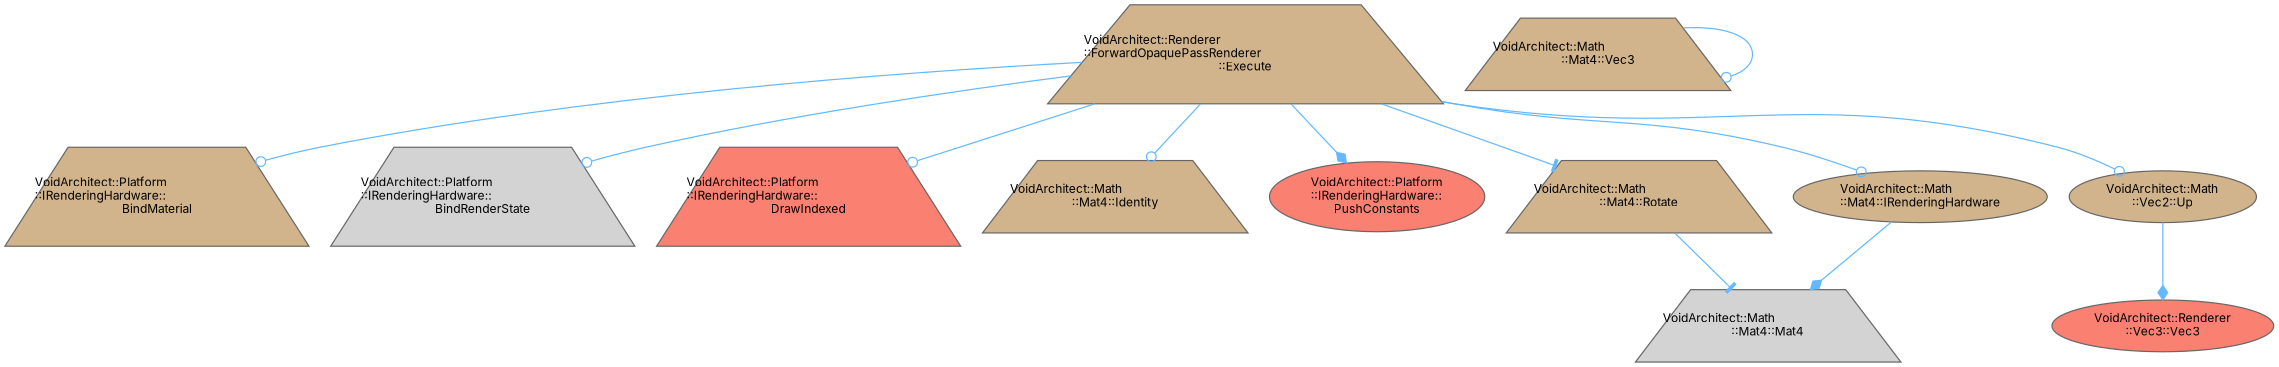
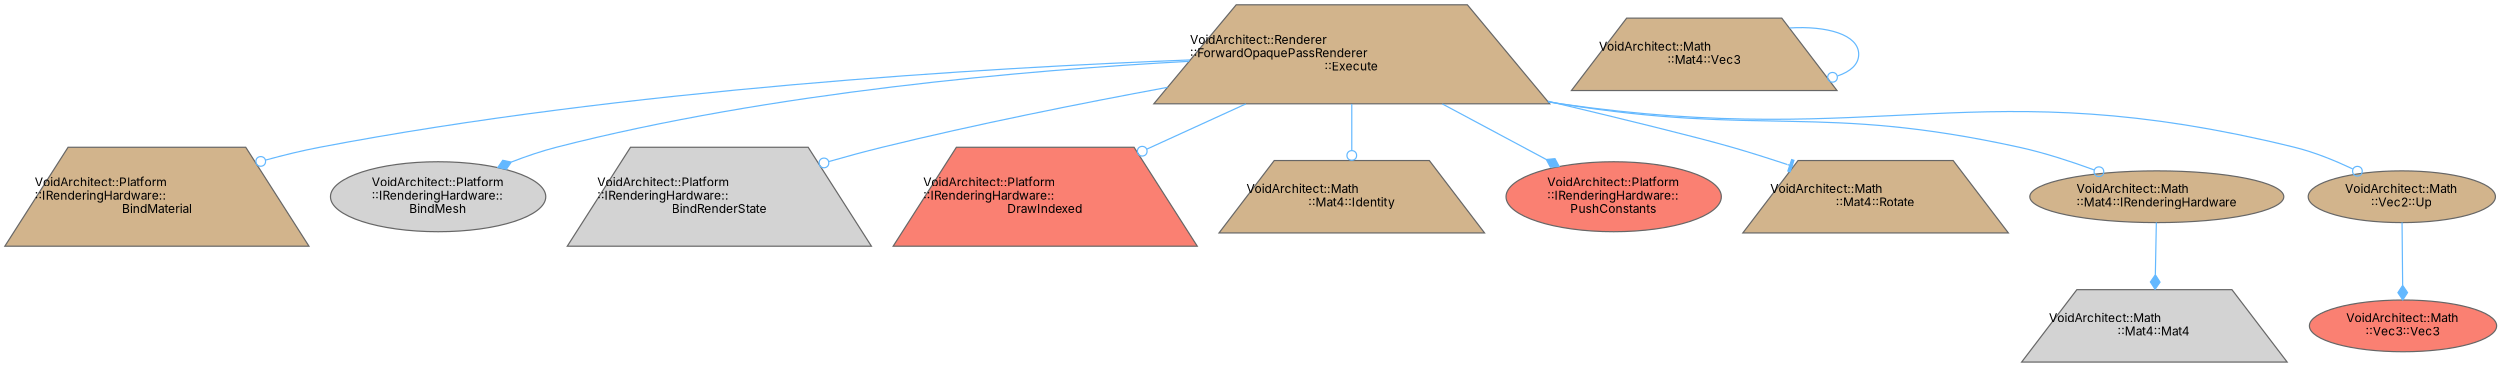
none -> (438, 197)
(1701, 259) -> none
(2163, 326) -> (2403, 326)
